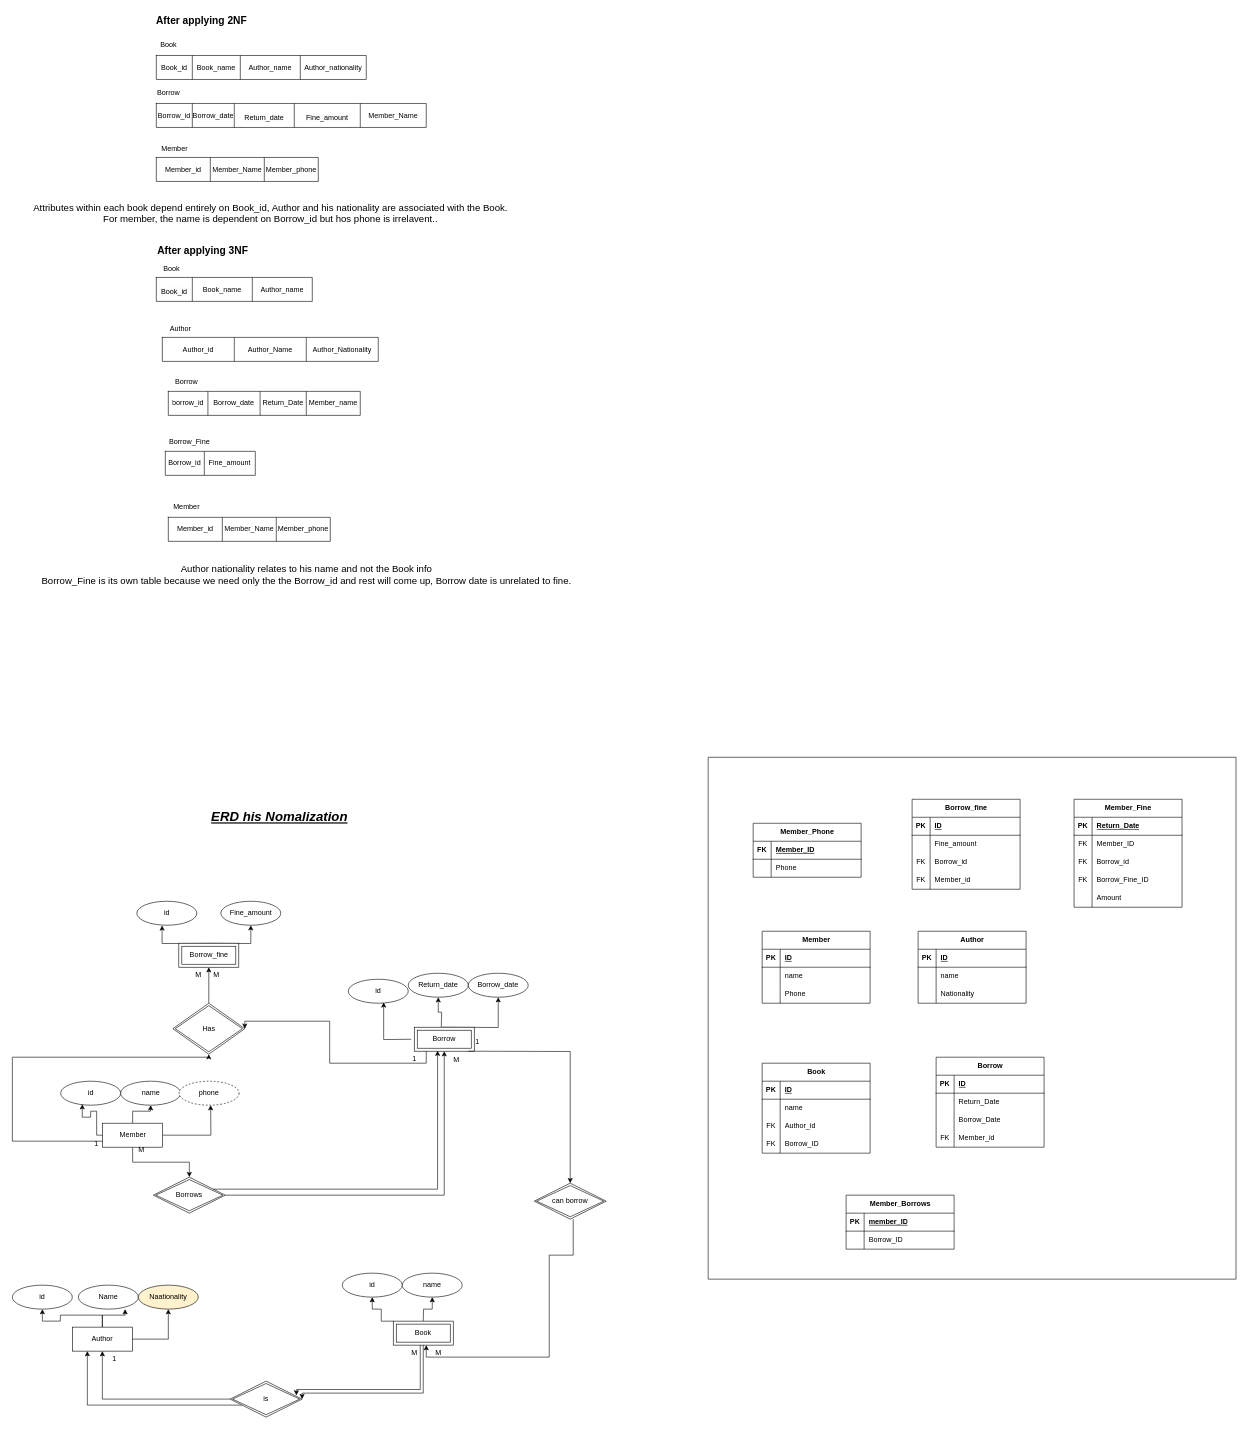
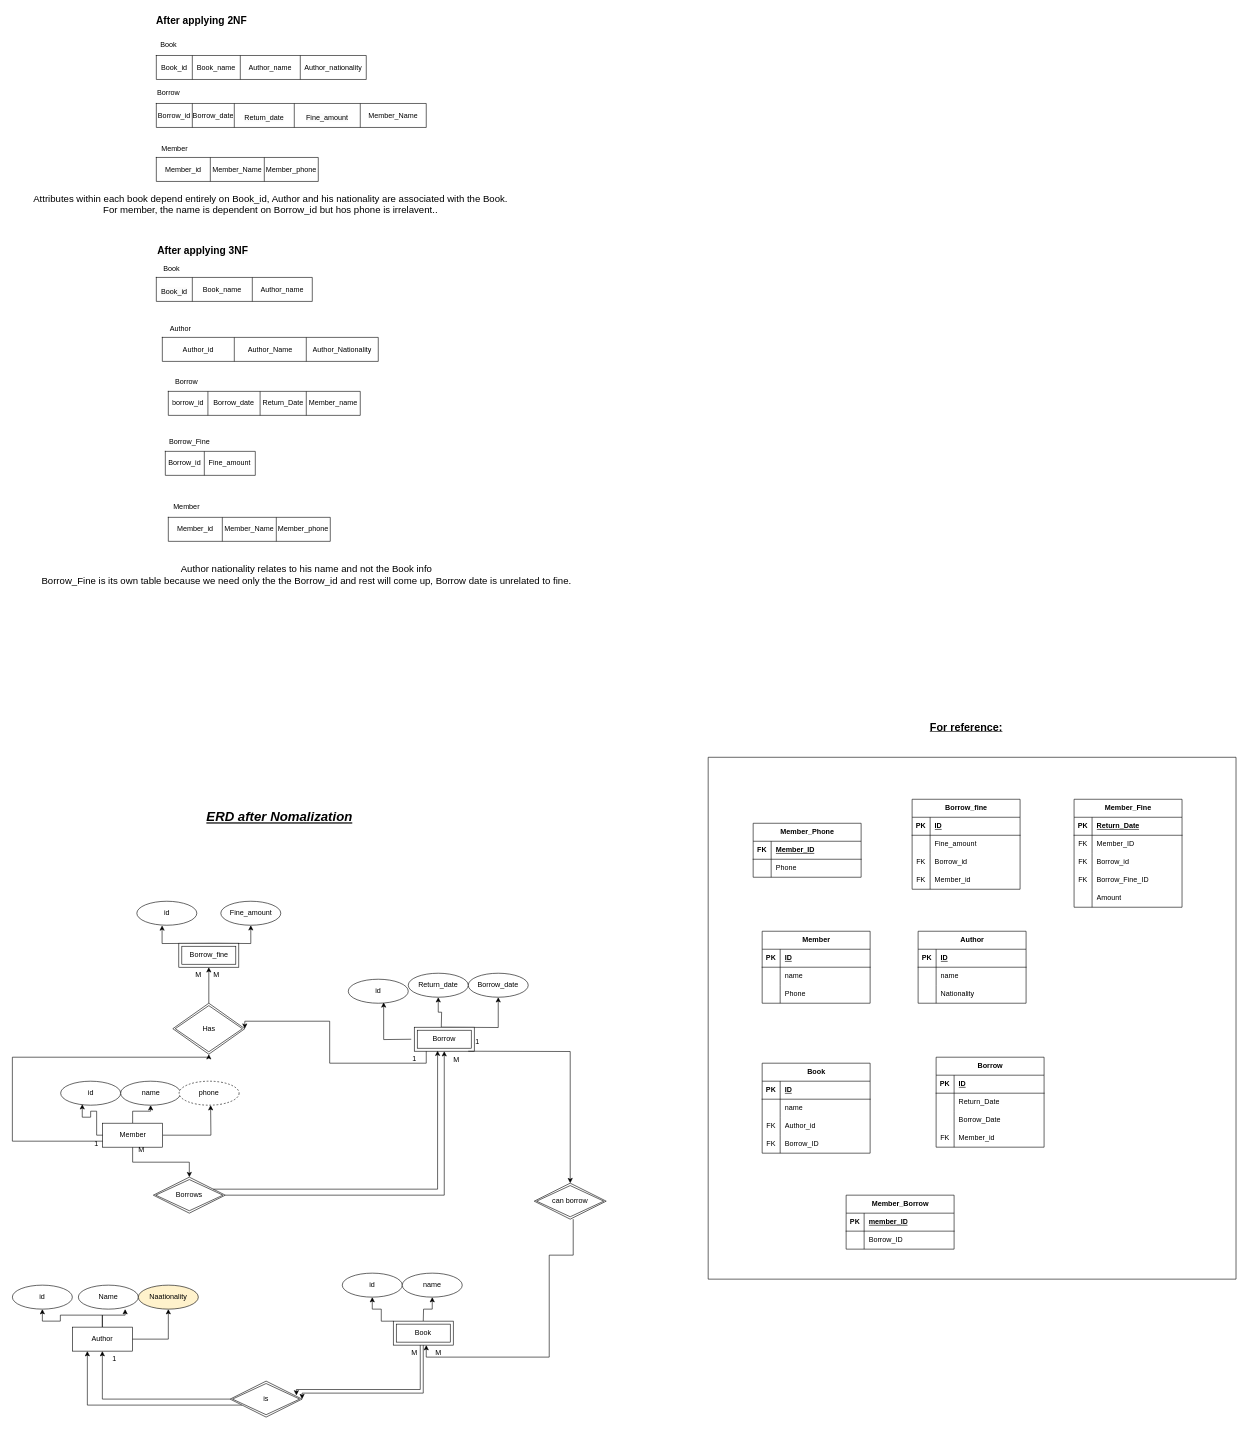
(270, 218) -> (270, 209)
none -> (966, 728)
(280, 818) -> (280, 818)
(901, 1205) -> (901, 1205)
